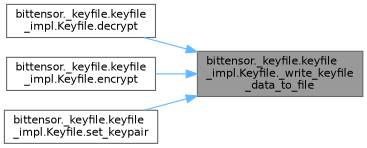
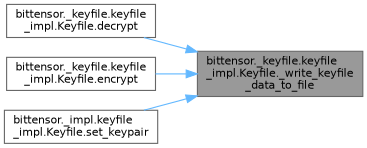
(81, 127) -> (81, 127)
